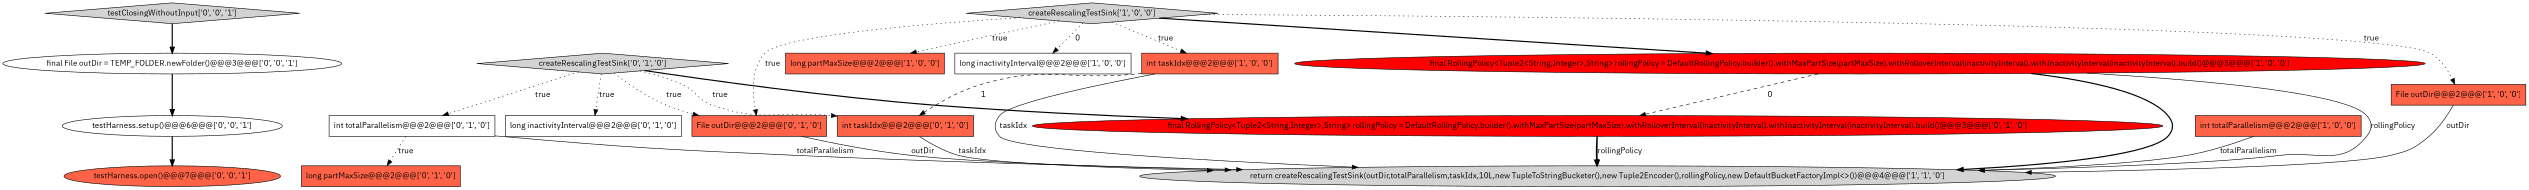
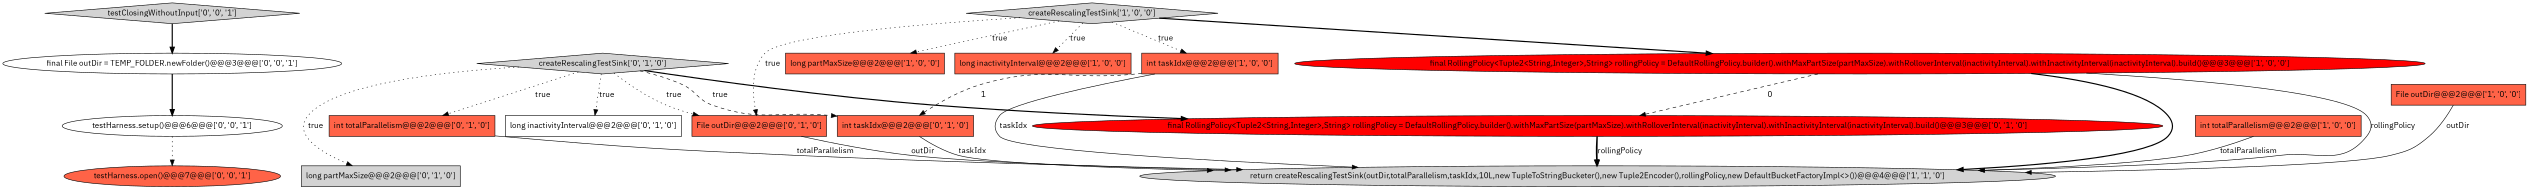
(1835, 22) -> none
(1078, 38) -> (1078, 38)
(1043, 64) -> (1043, 64)
(731, 111) -> (731, 111)
(412, 126) -> (412, 126)
(172, 148) -> (172, 148)
(398, 149) -> (375, 86)
(381, 176) -> (381, 176)
